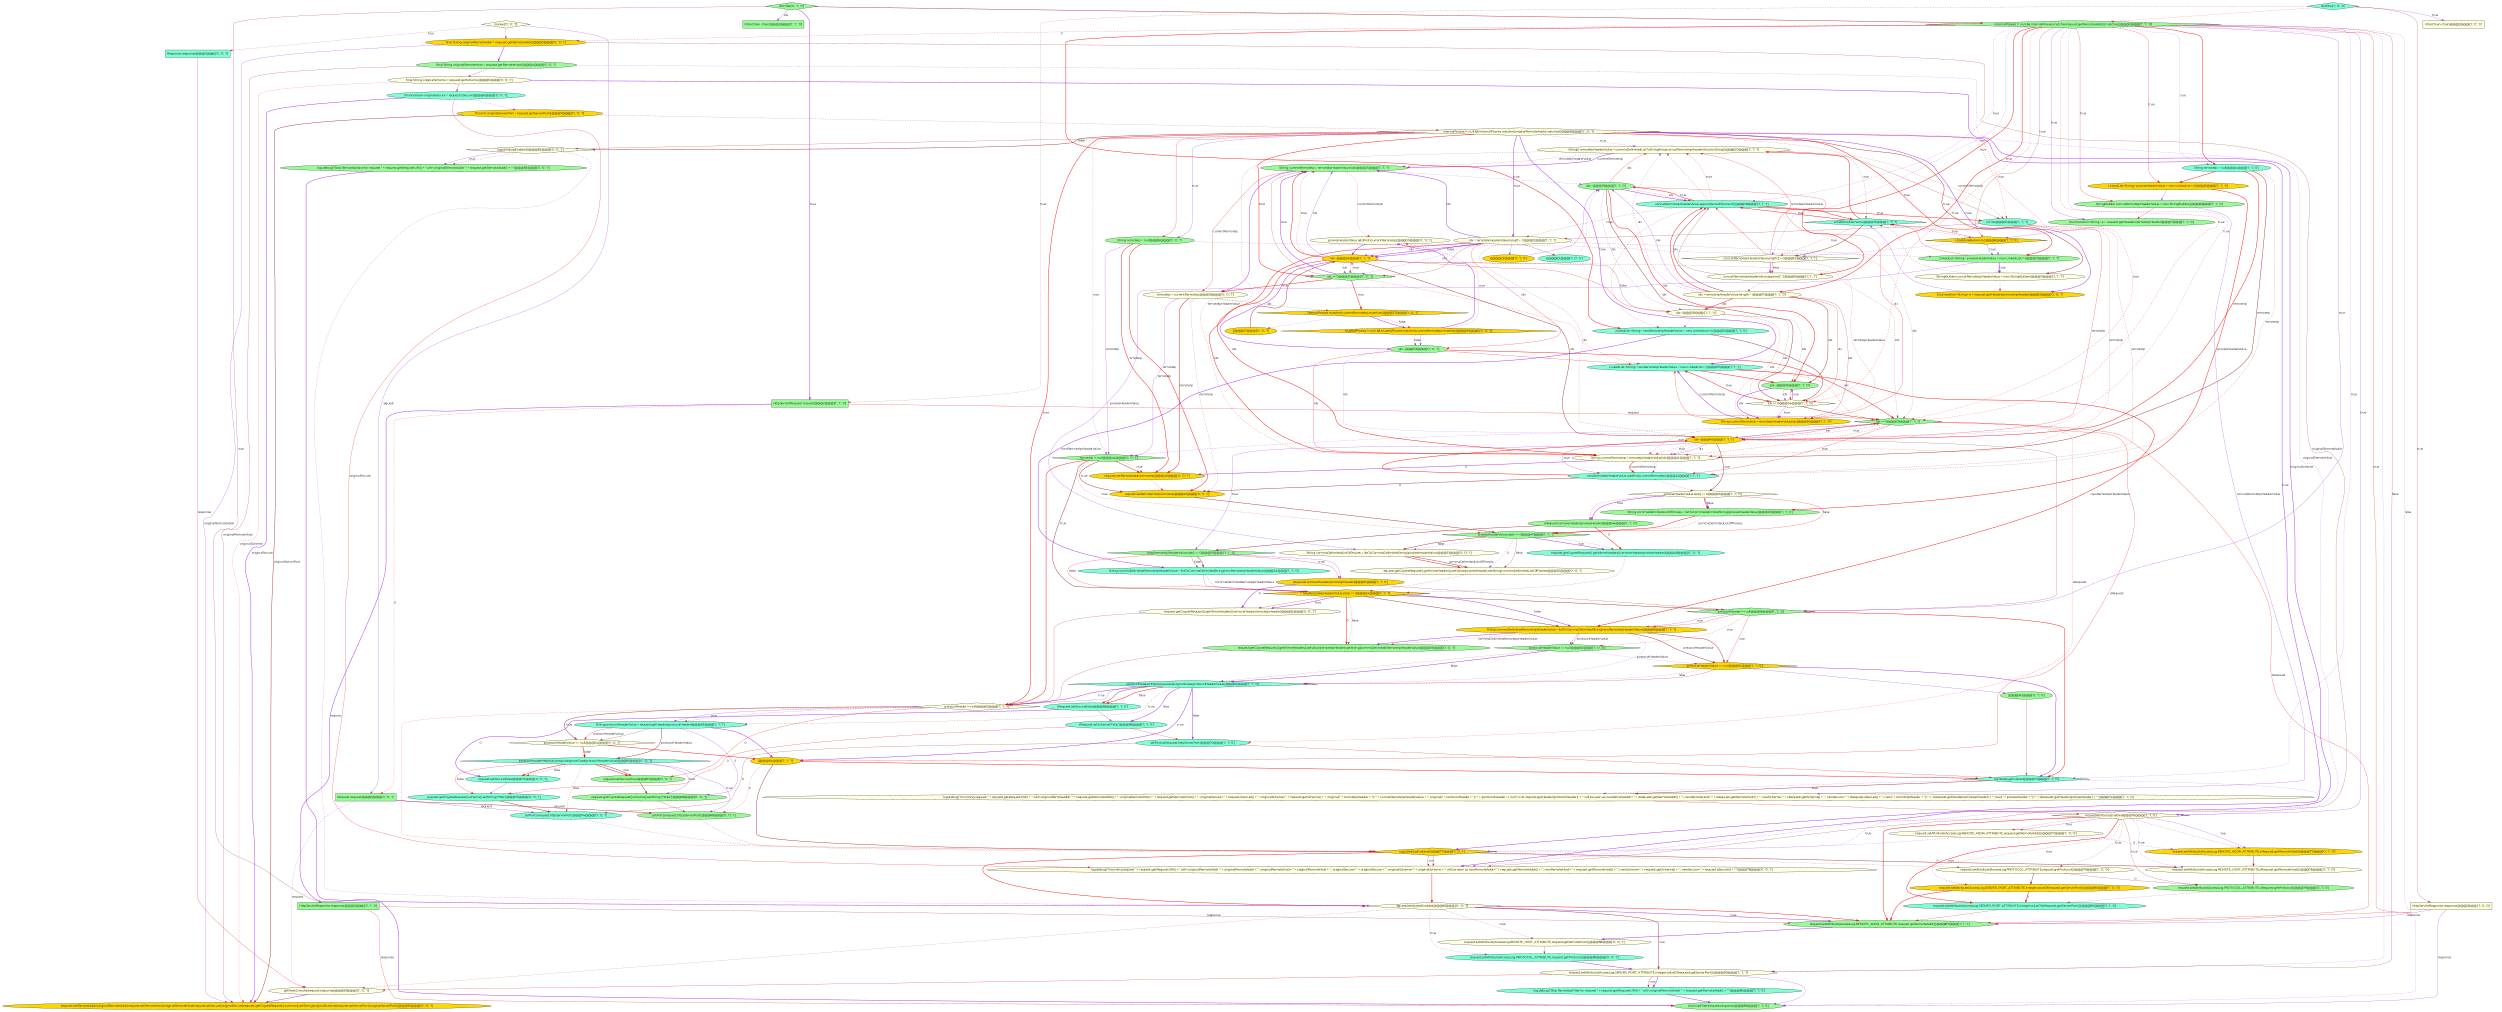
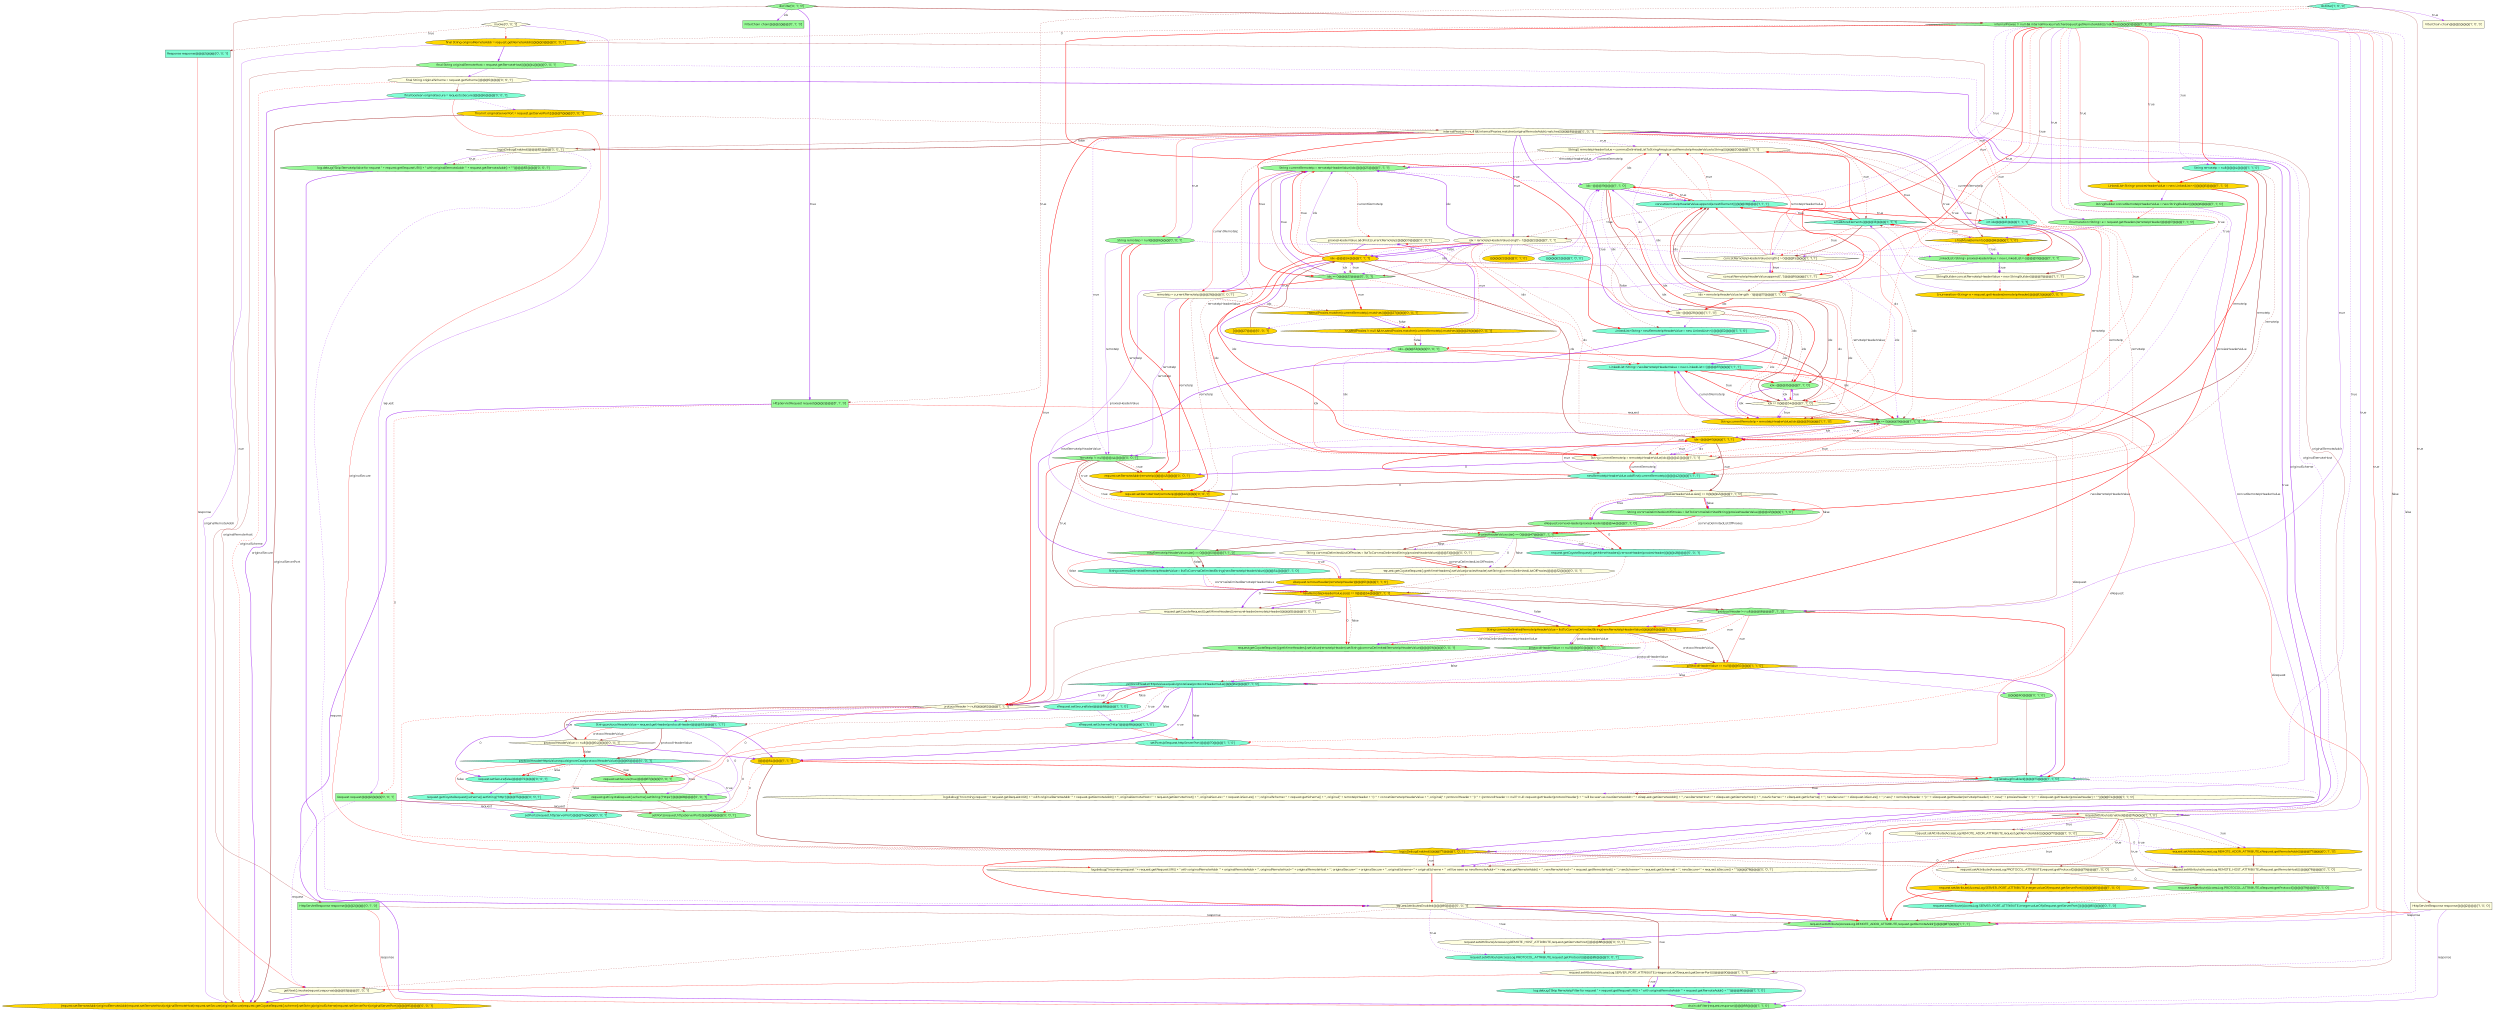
(1692, 265) -> (1692, 265)
(680, 752) -> (680, 752)
